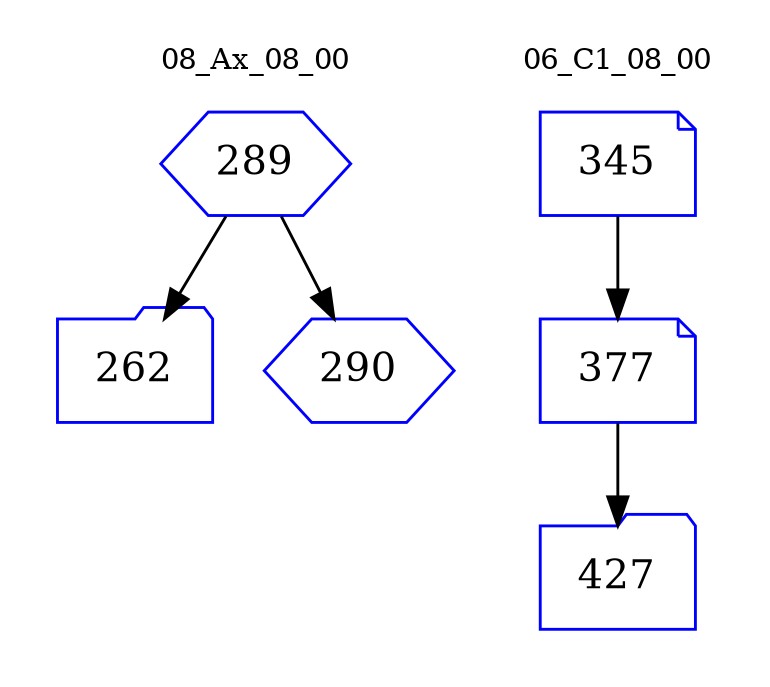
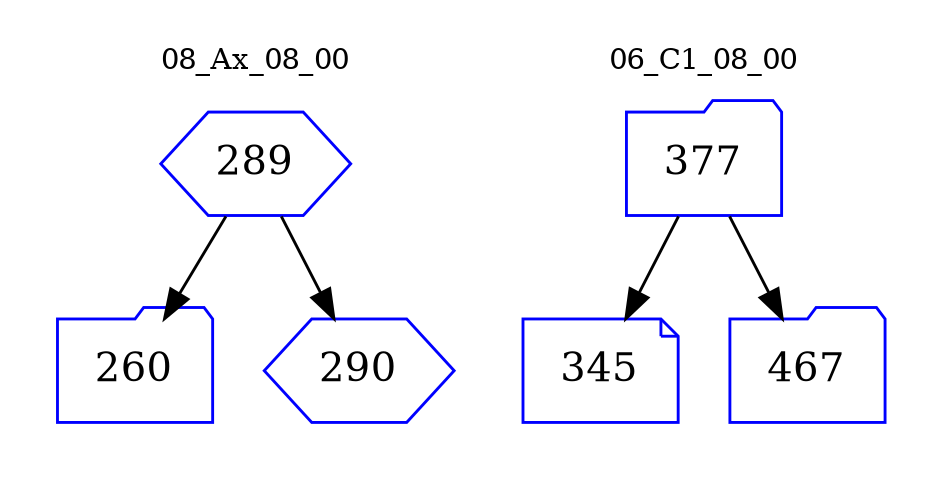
(618, 253) -> (659, 254)
(135, 371) -> (135, 371)
(618, 371) -> (704, 164)
(618, 578) -> (807, 371)
